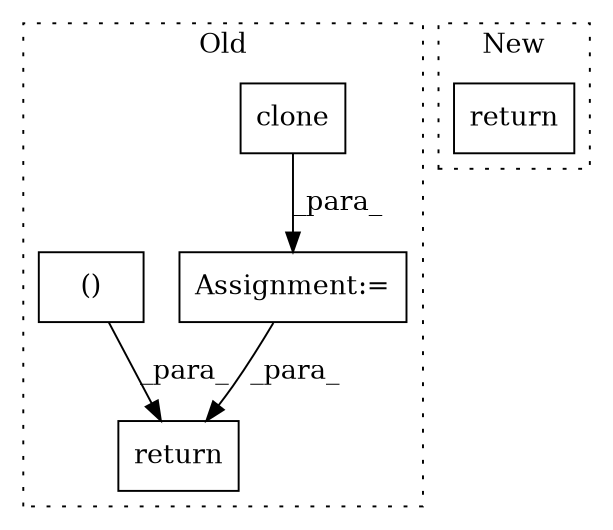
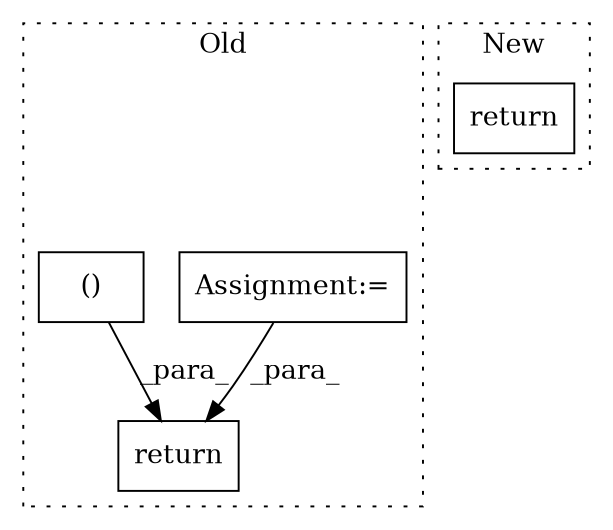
(293, 118) -> none
